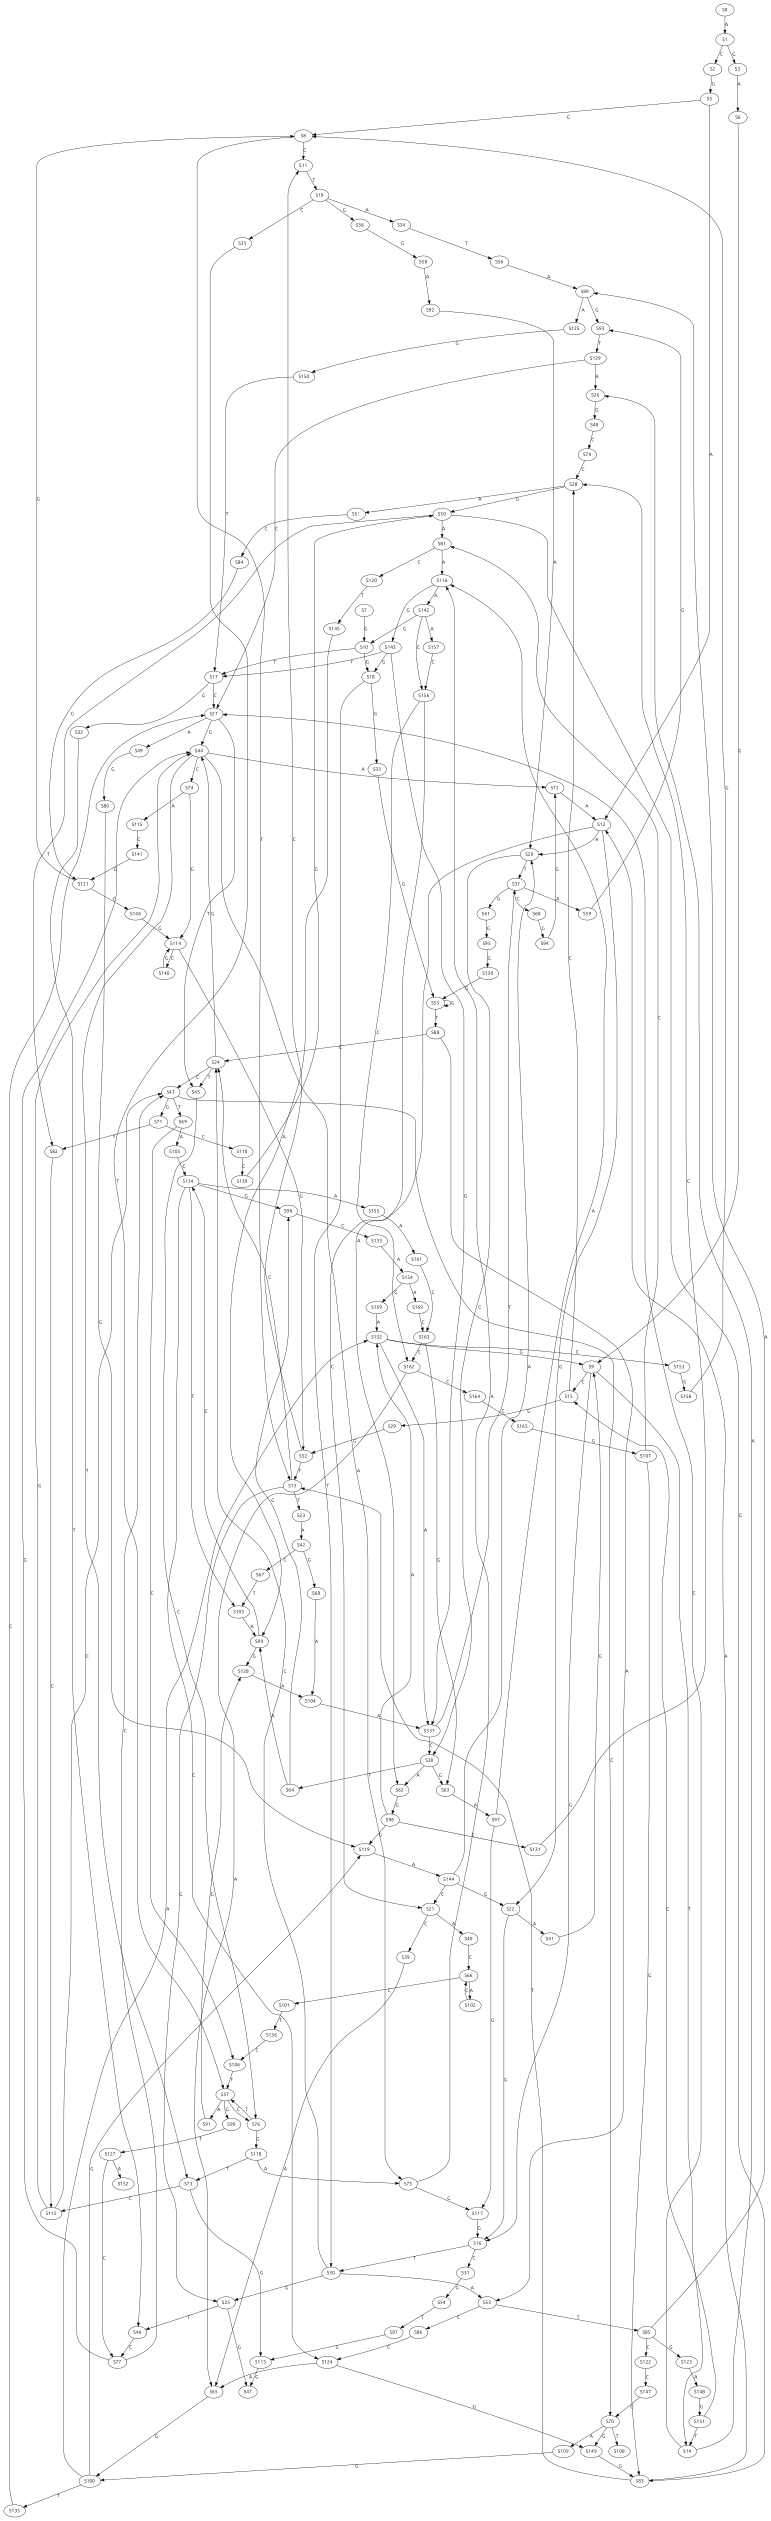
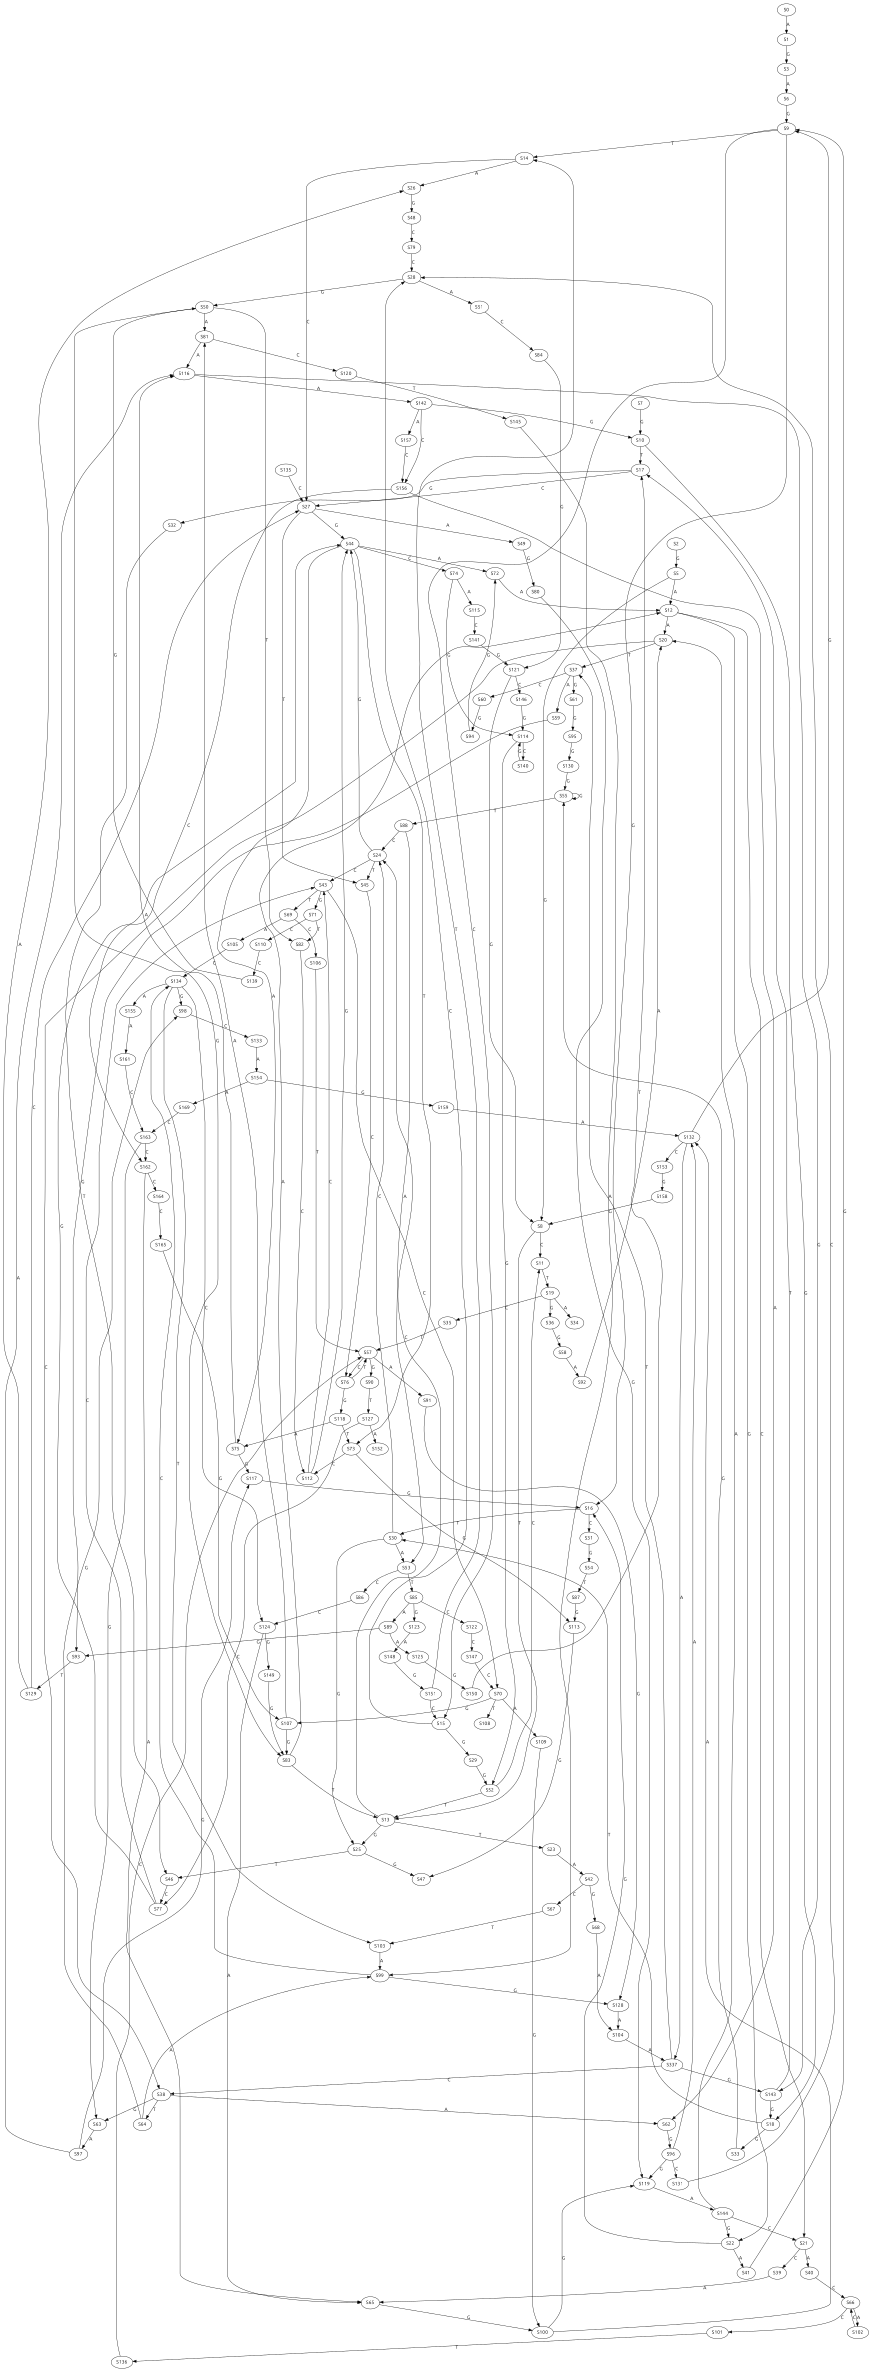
(719, 53) -> none
(499, 262) -> none
(660, 1018) -> (235, 1041)
(464, 1183) -> (720, 2079)
(255, 2049) -> (151, 1824)
(602, 2435) -> (397, 1716)
(54, 2495) -> none
